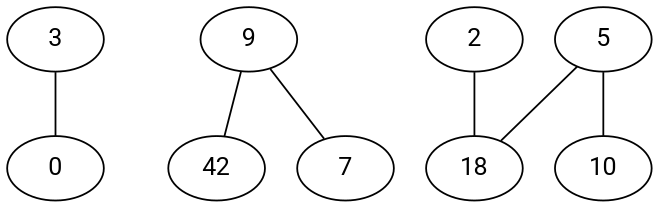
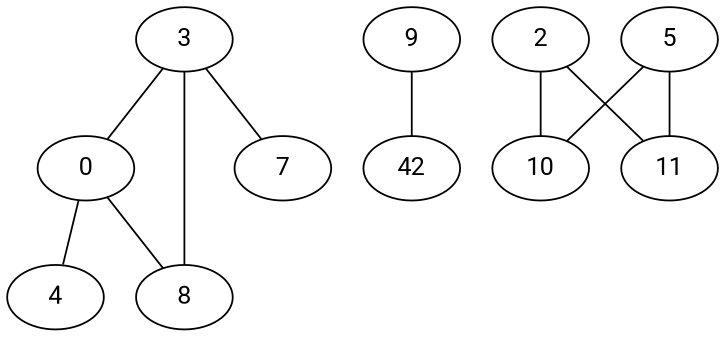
(297, 104) -> (234, 104)
none -> (541, 104)
(474, 168) -> (670, 168)
none -> (55, 297)
none -> (184, 297)
